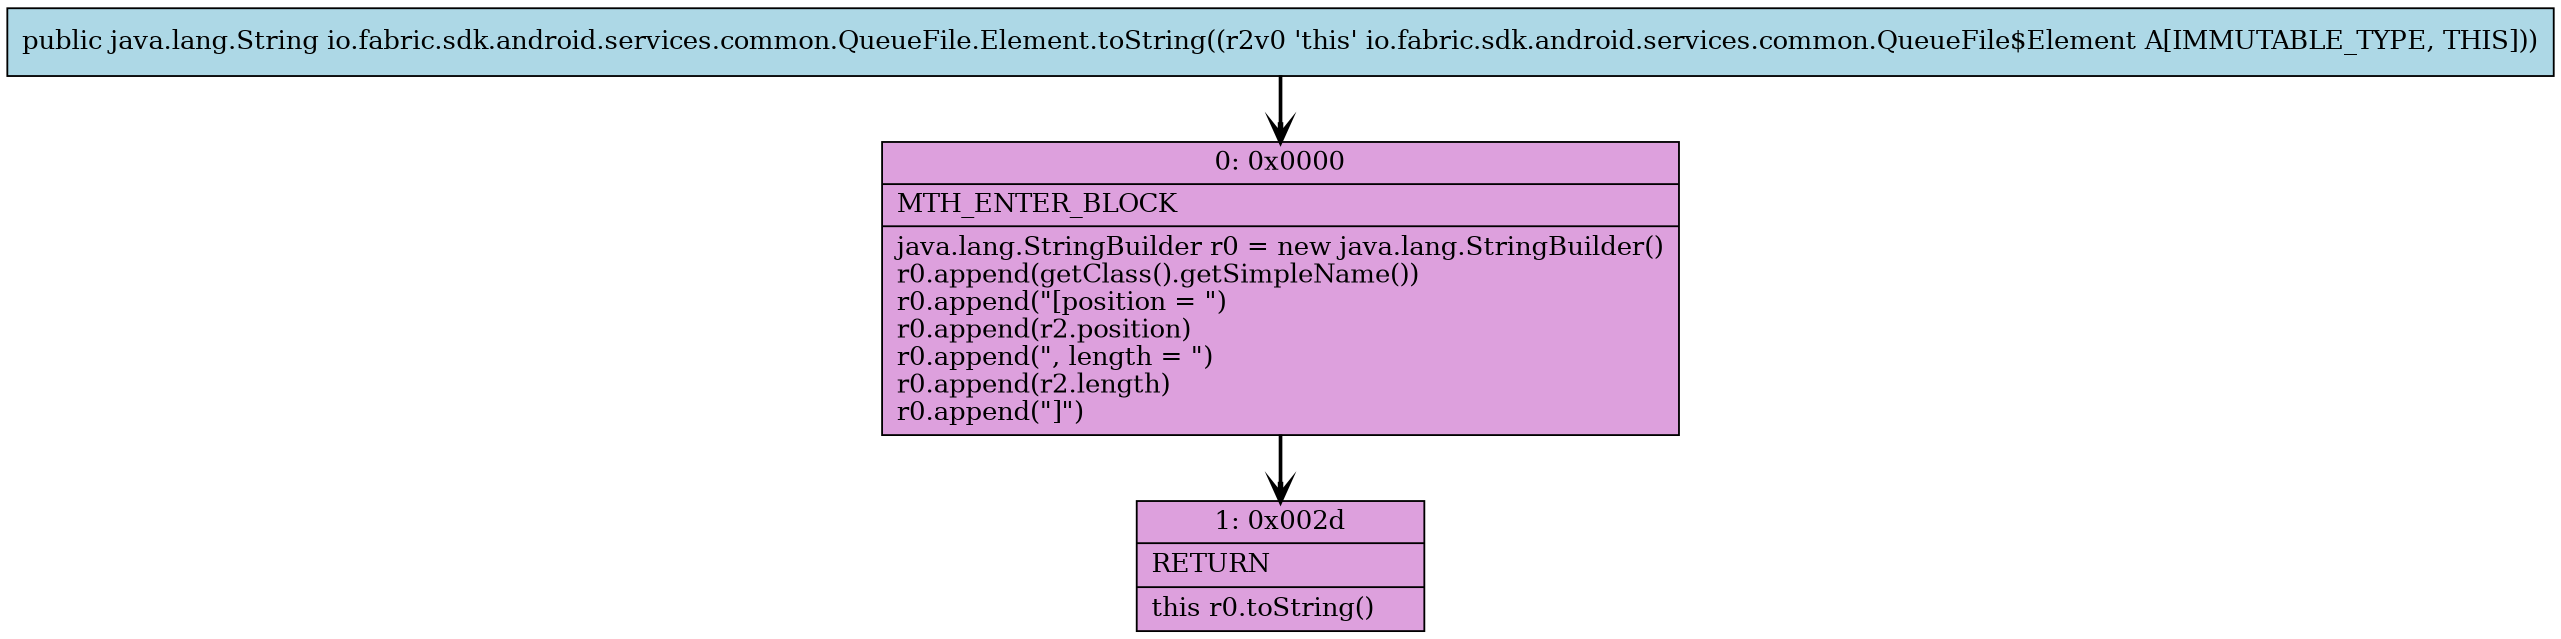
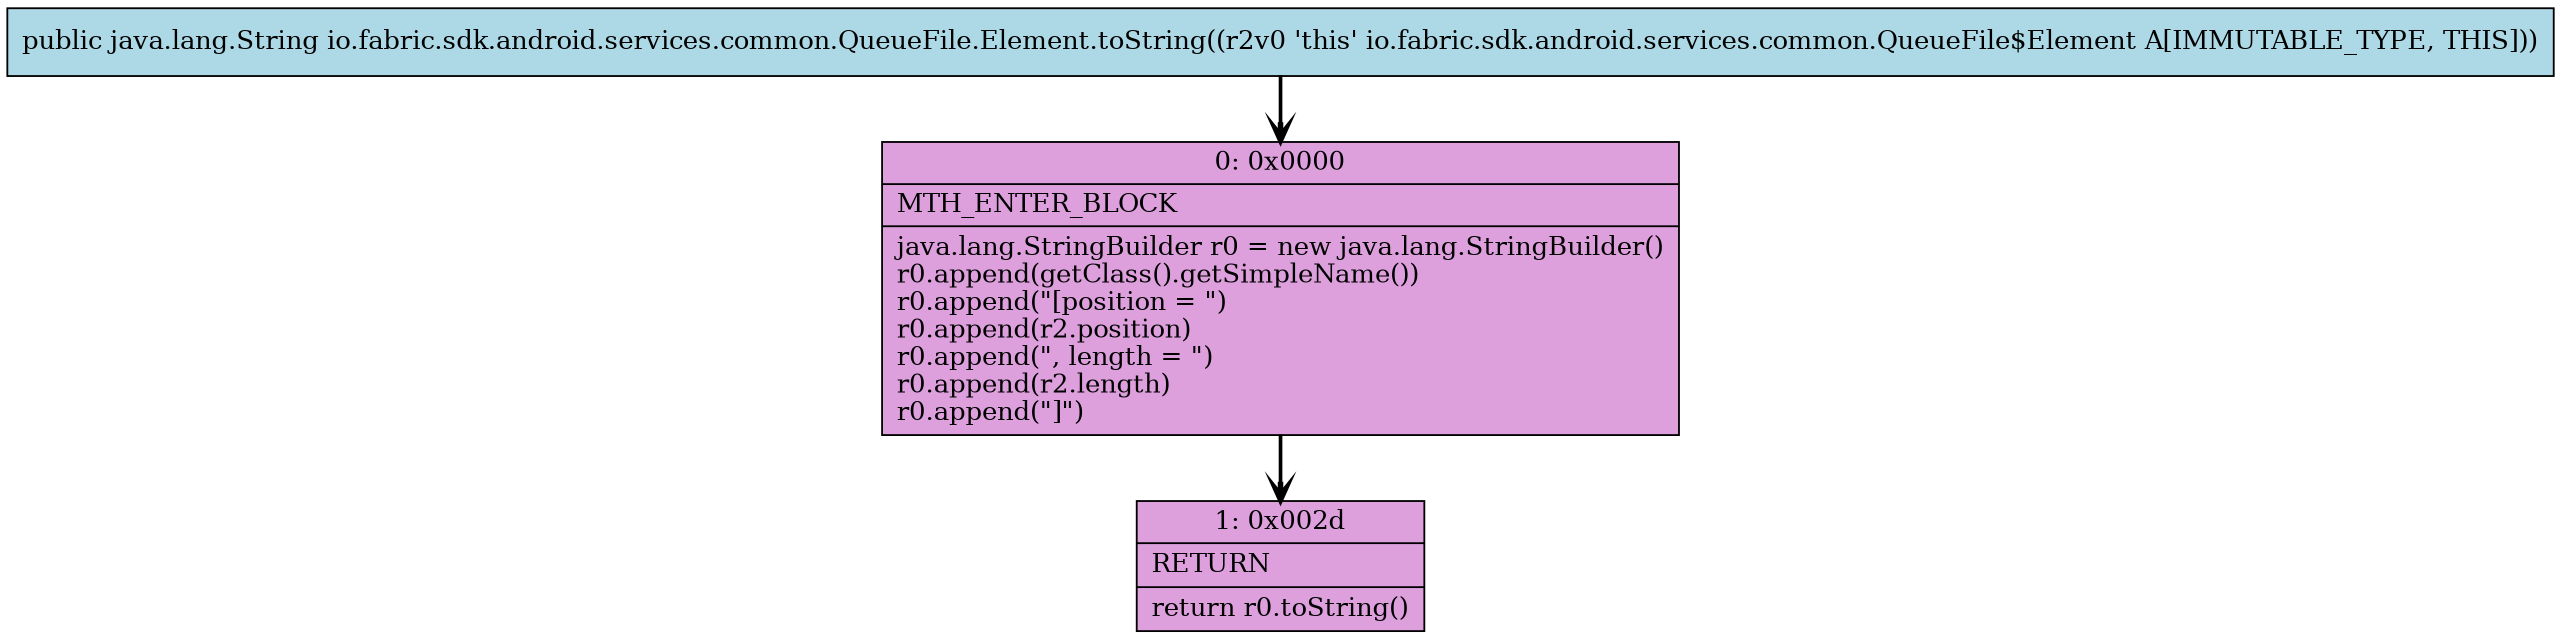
(1263, 608) -> (1281, 608)
